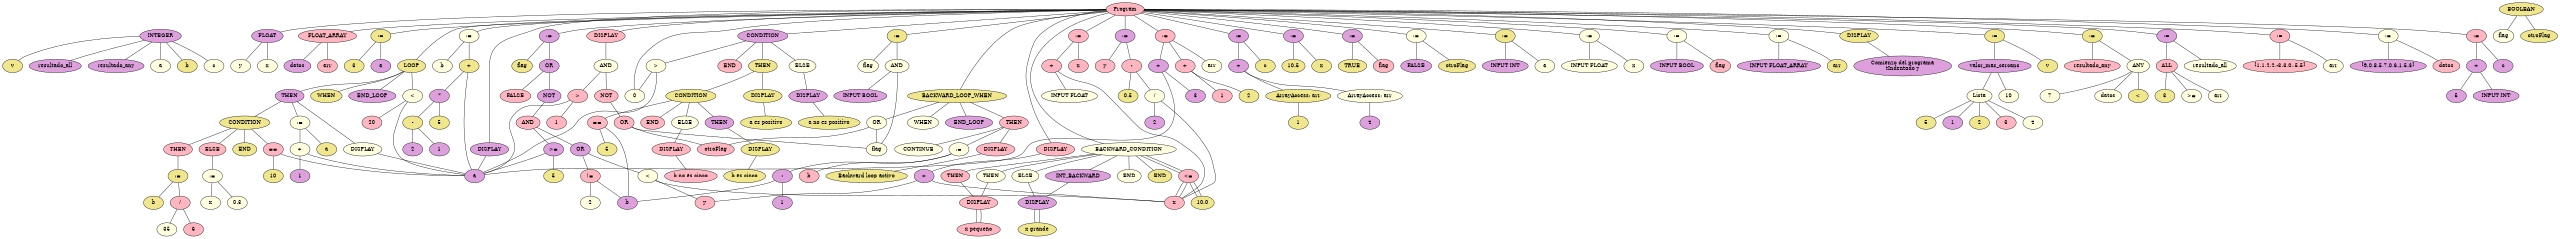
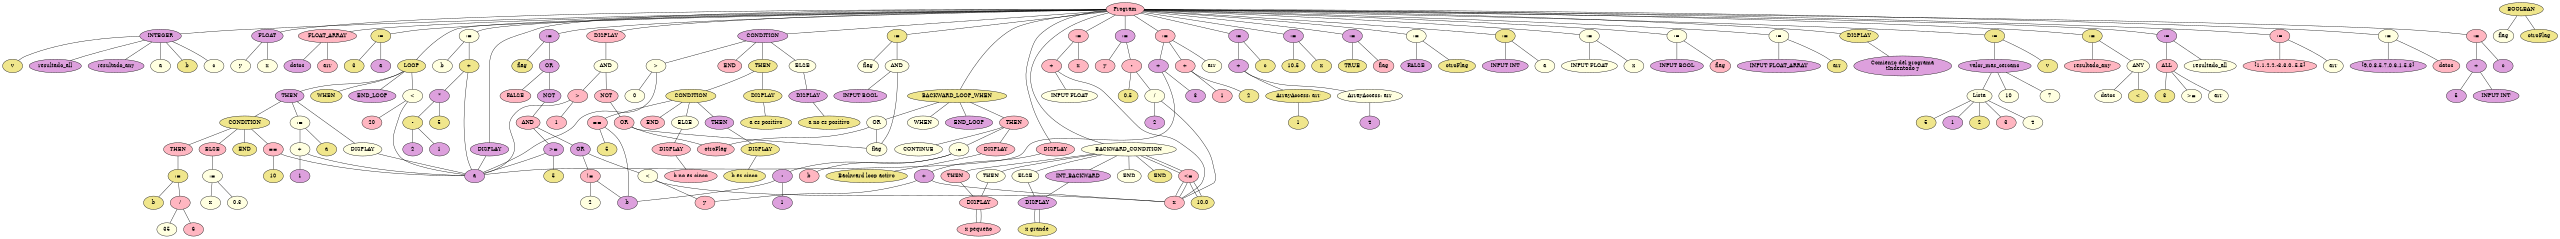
(853, 19) -> (458, 21)
(2096, 85) -> (2024, 82)
